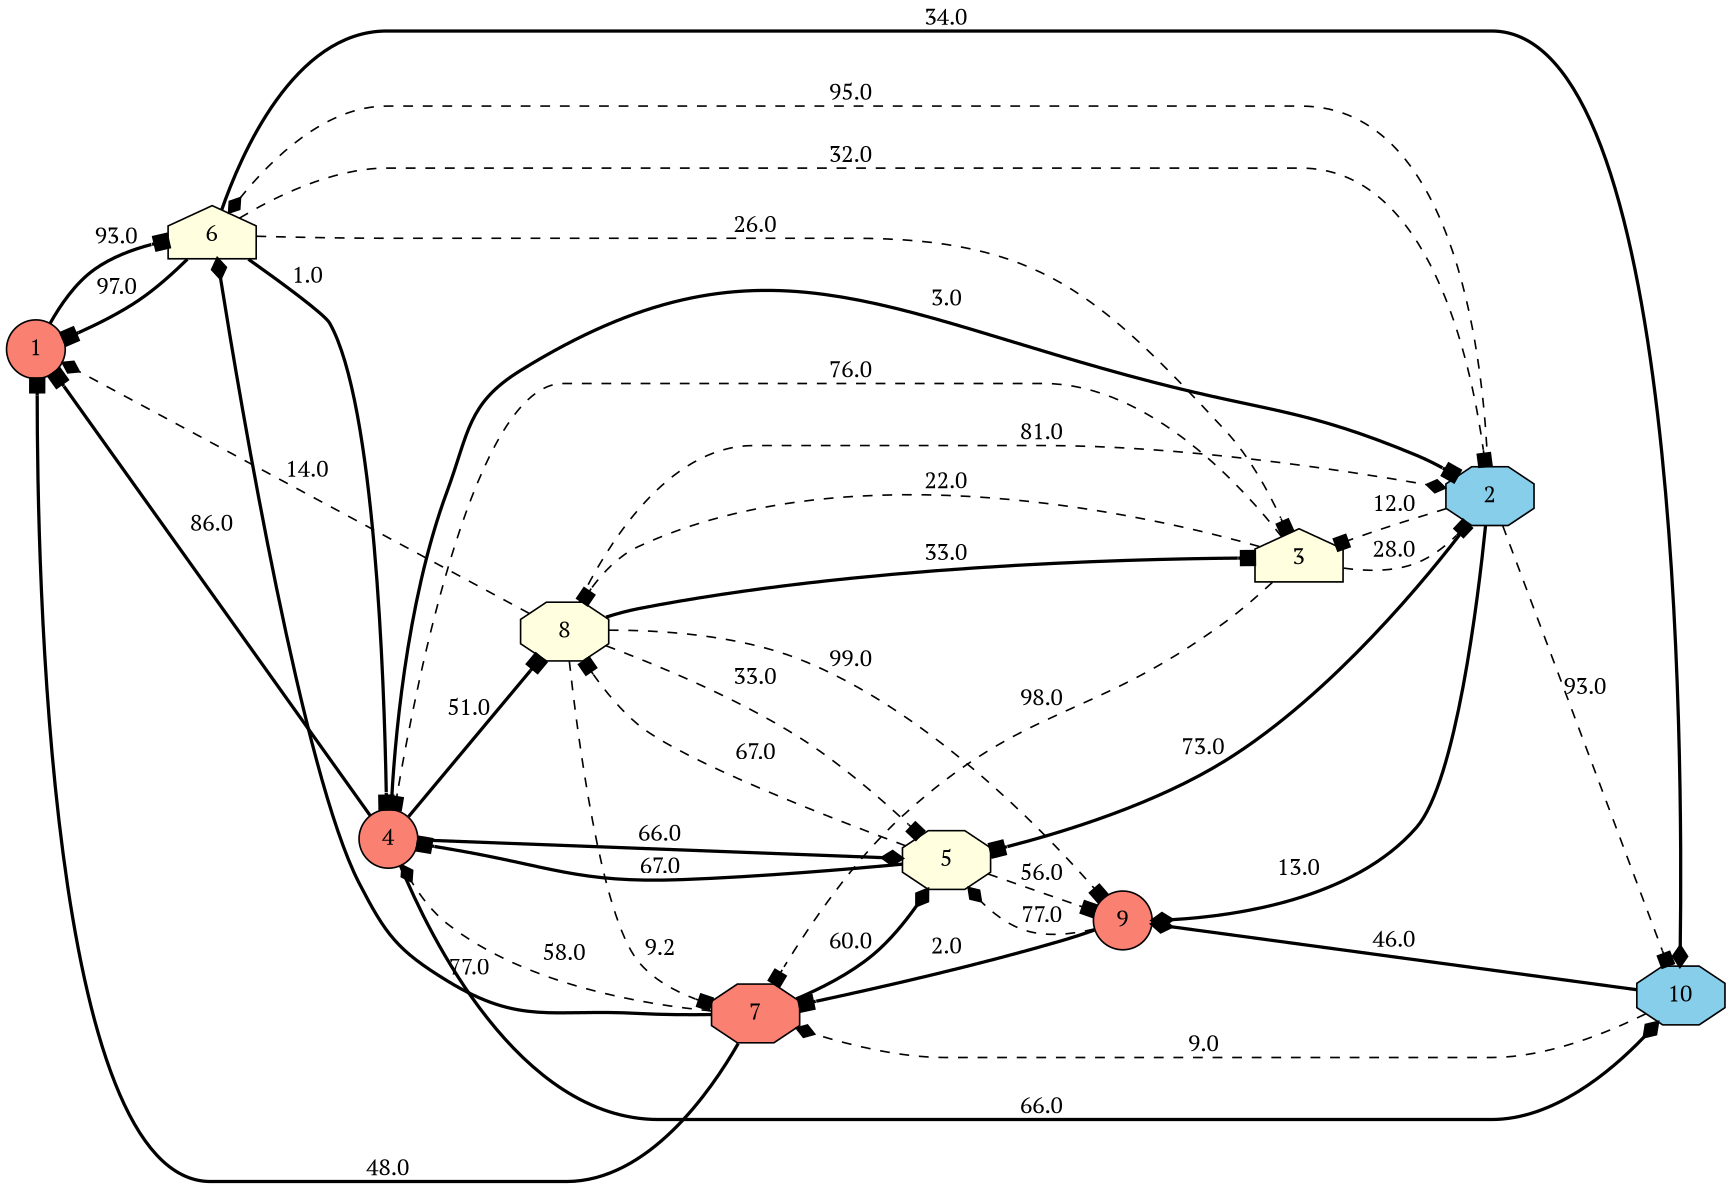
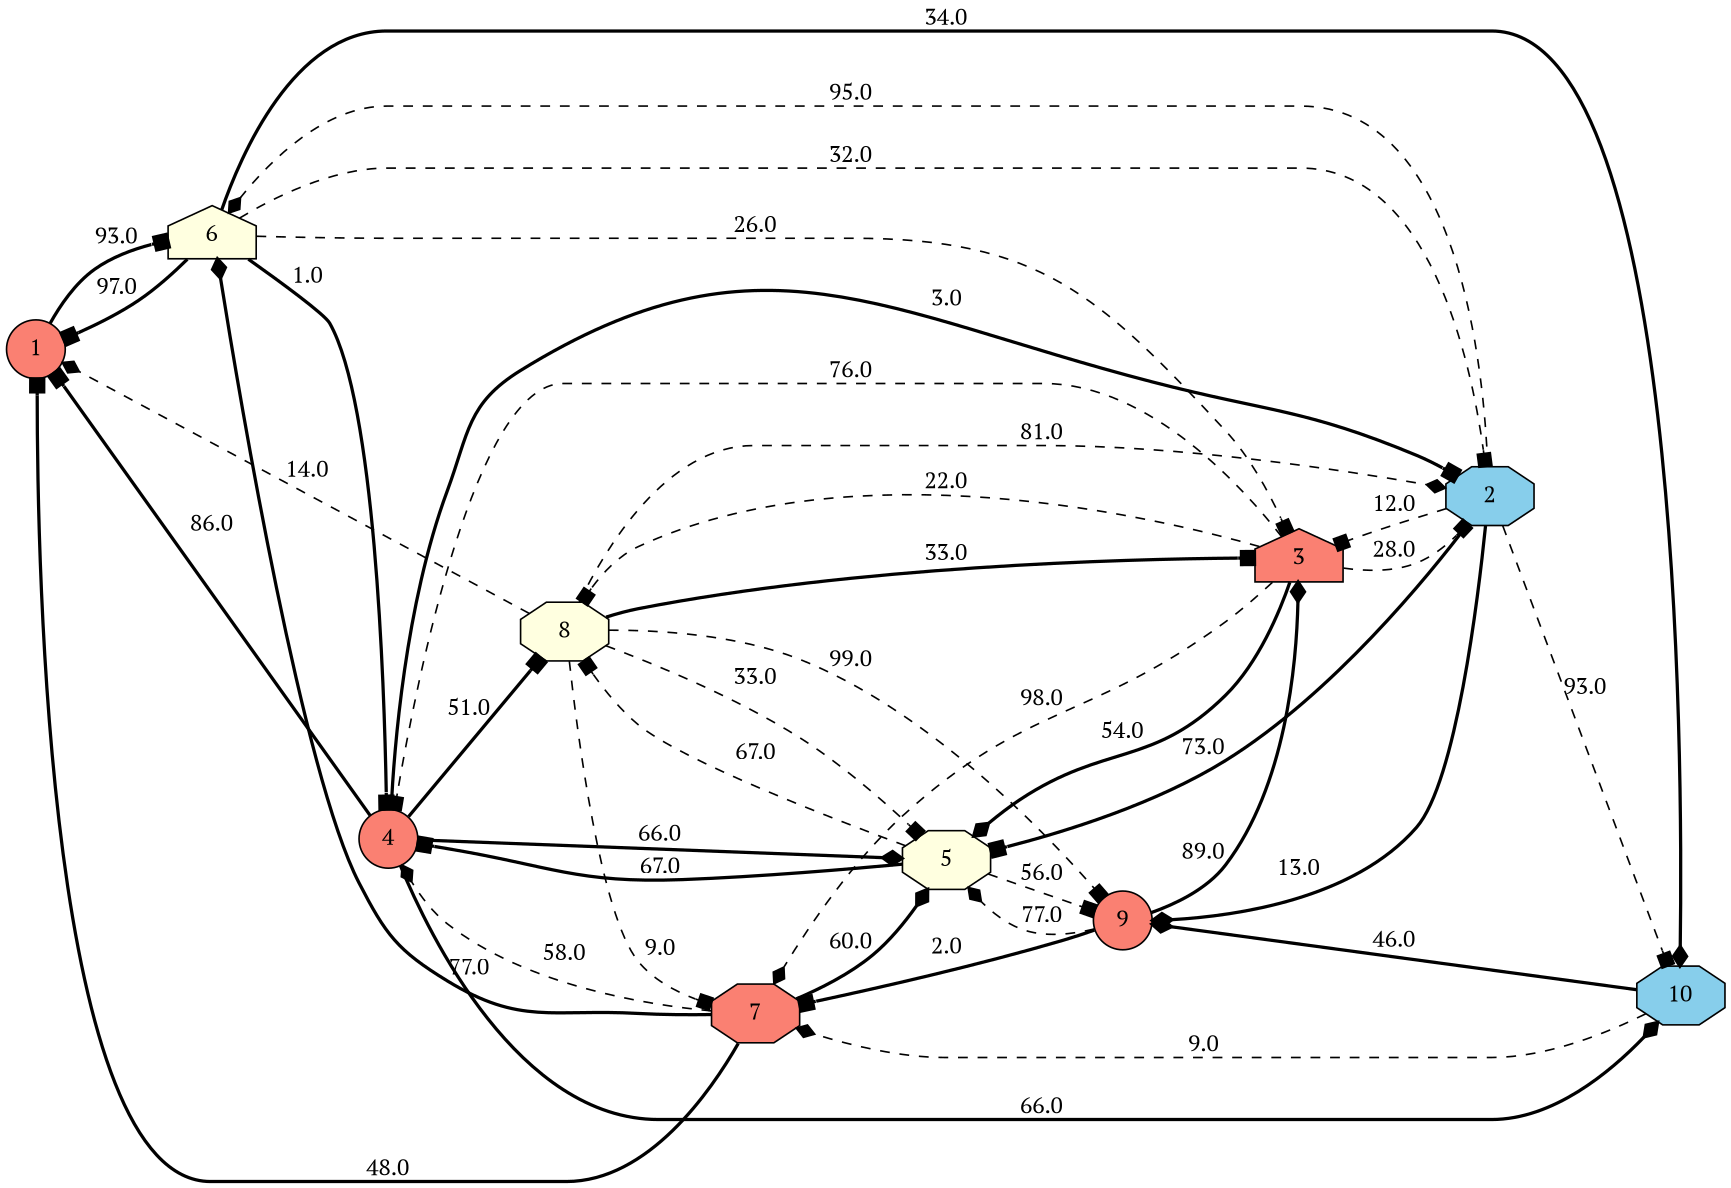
(1299, 558) -> (1299, 558)
none -> (1169, 737)
(1002, 743) -> (1002, 743)
none -> (1268, 782)
(660, 949) -> (660, 949)
